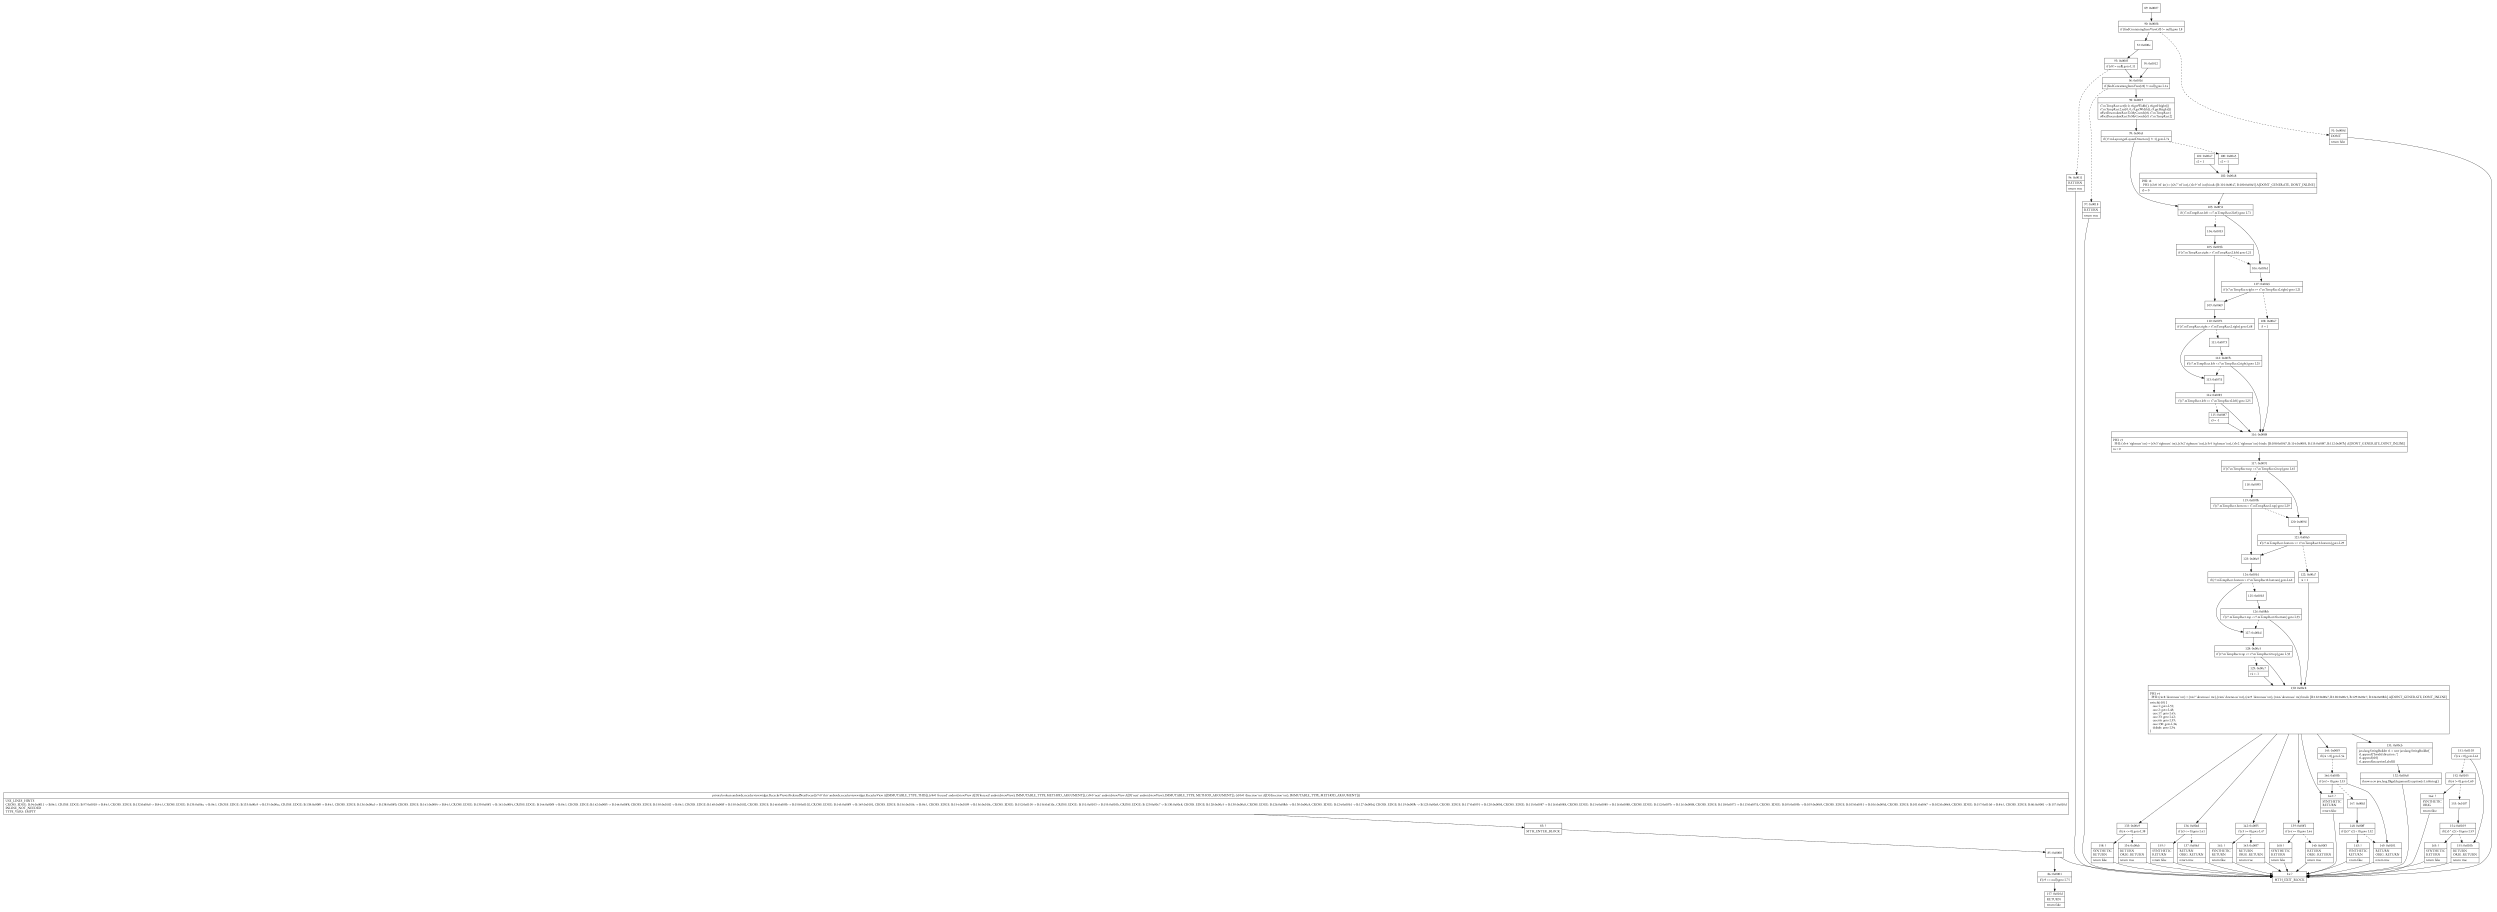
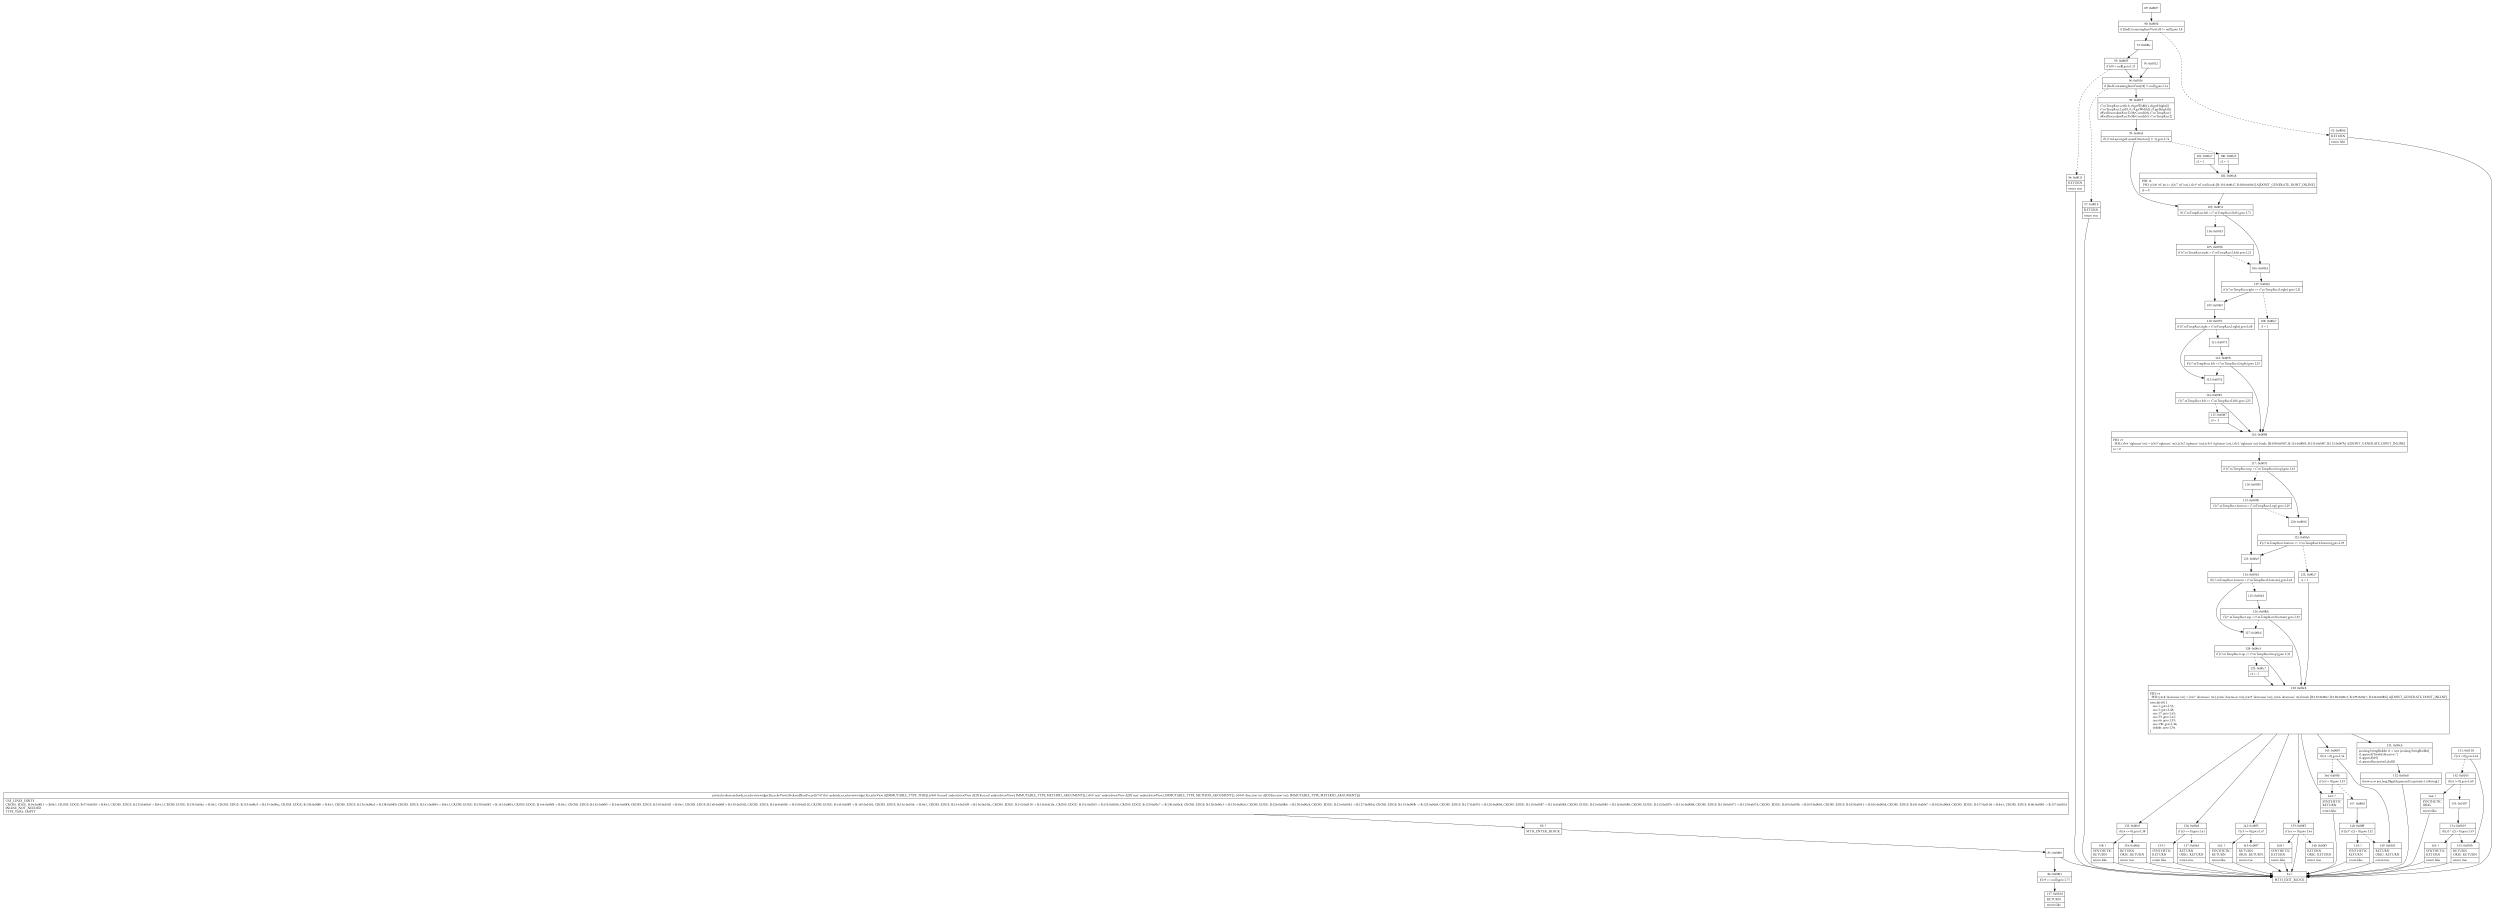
(2336, 136) -> (2338, 136)
(2377, 804) -> (2376, 791)
(2303, 867) -> (2296, 852)
